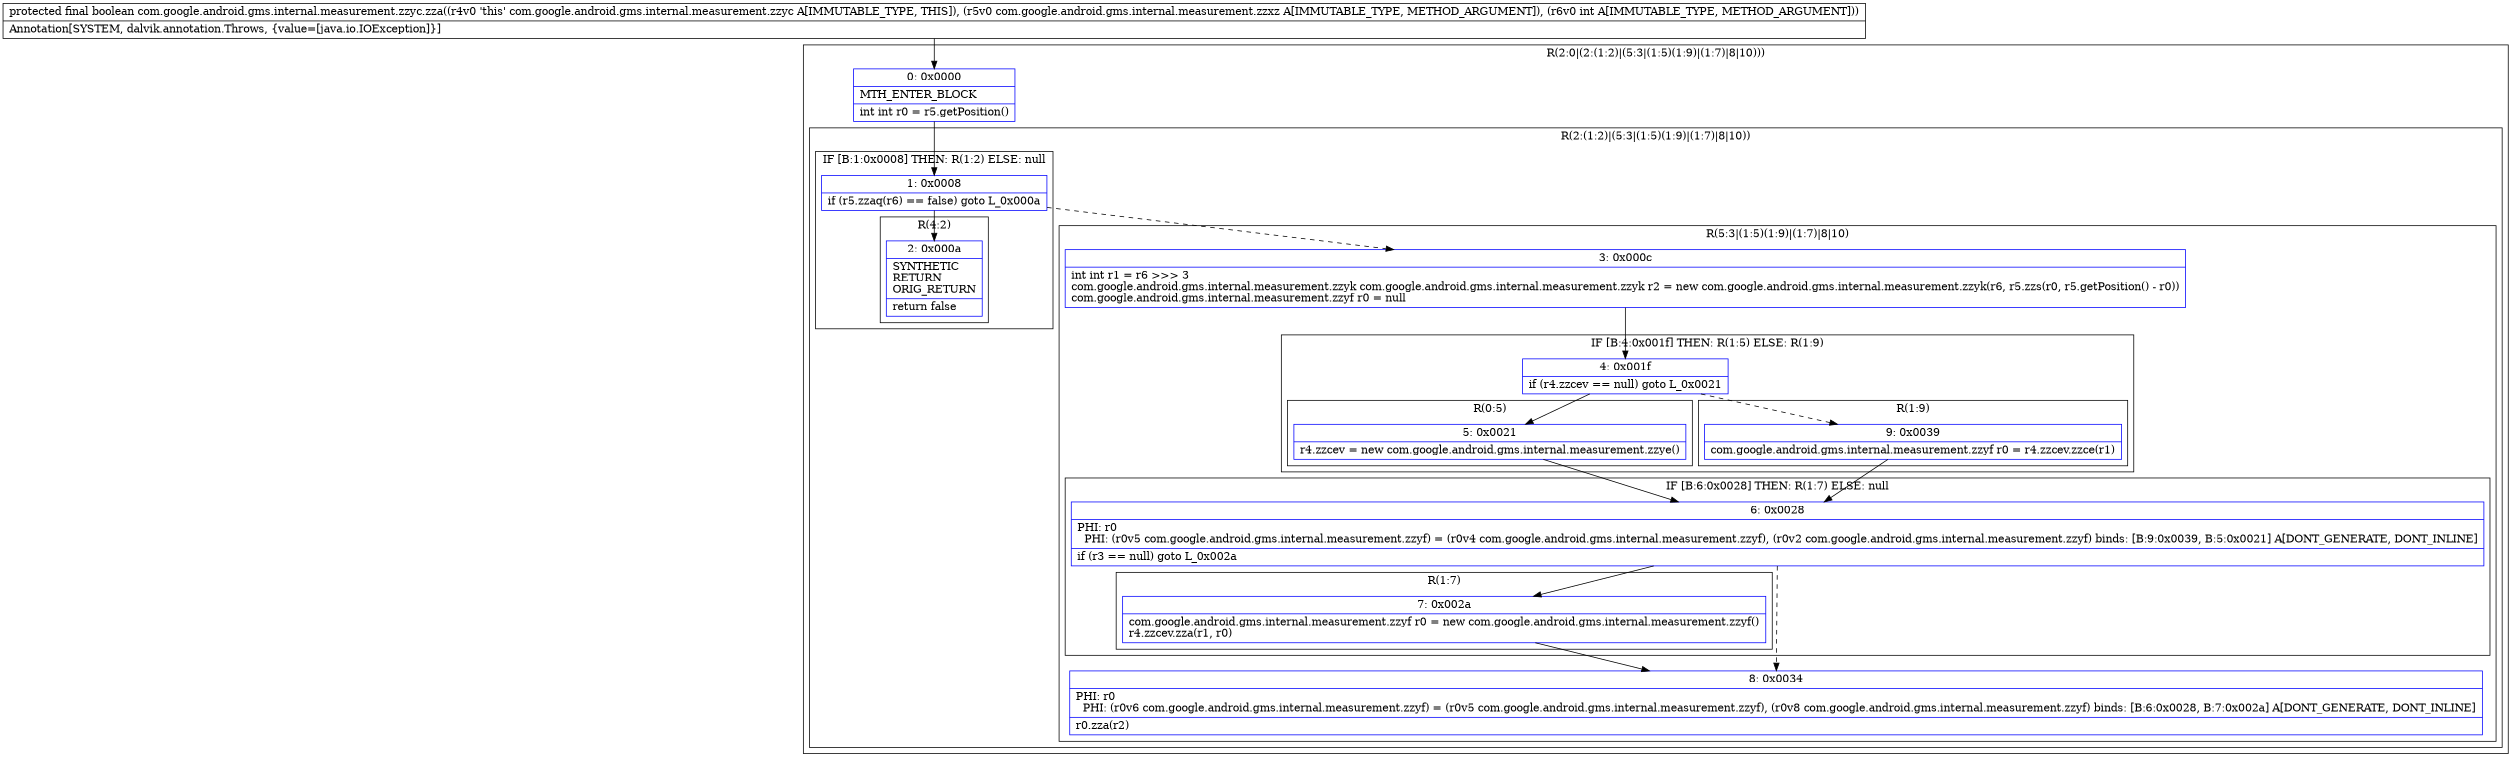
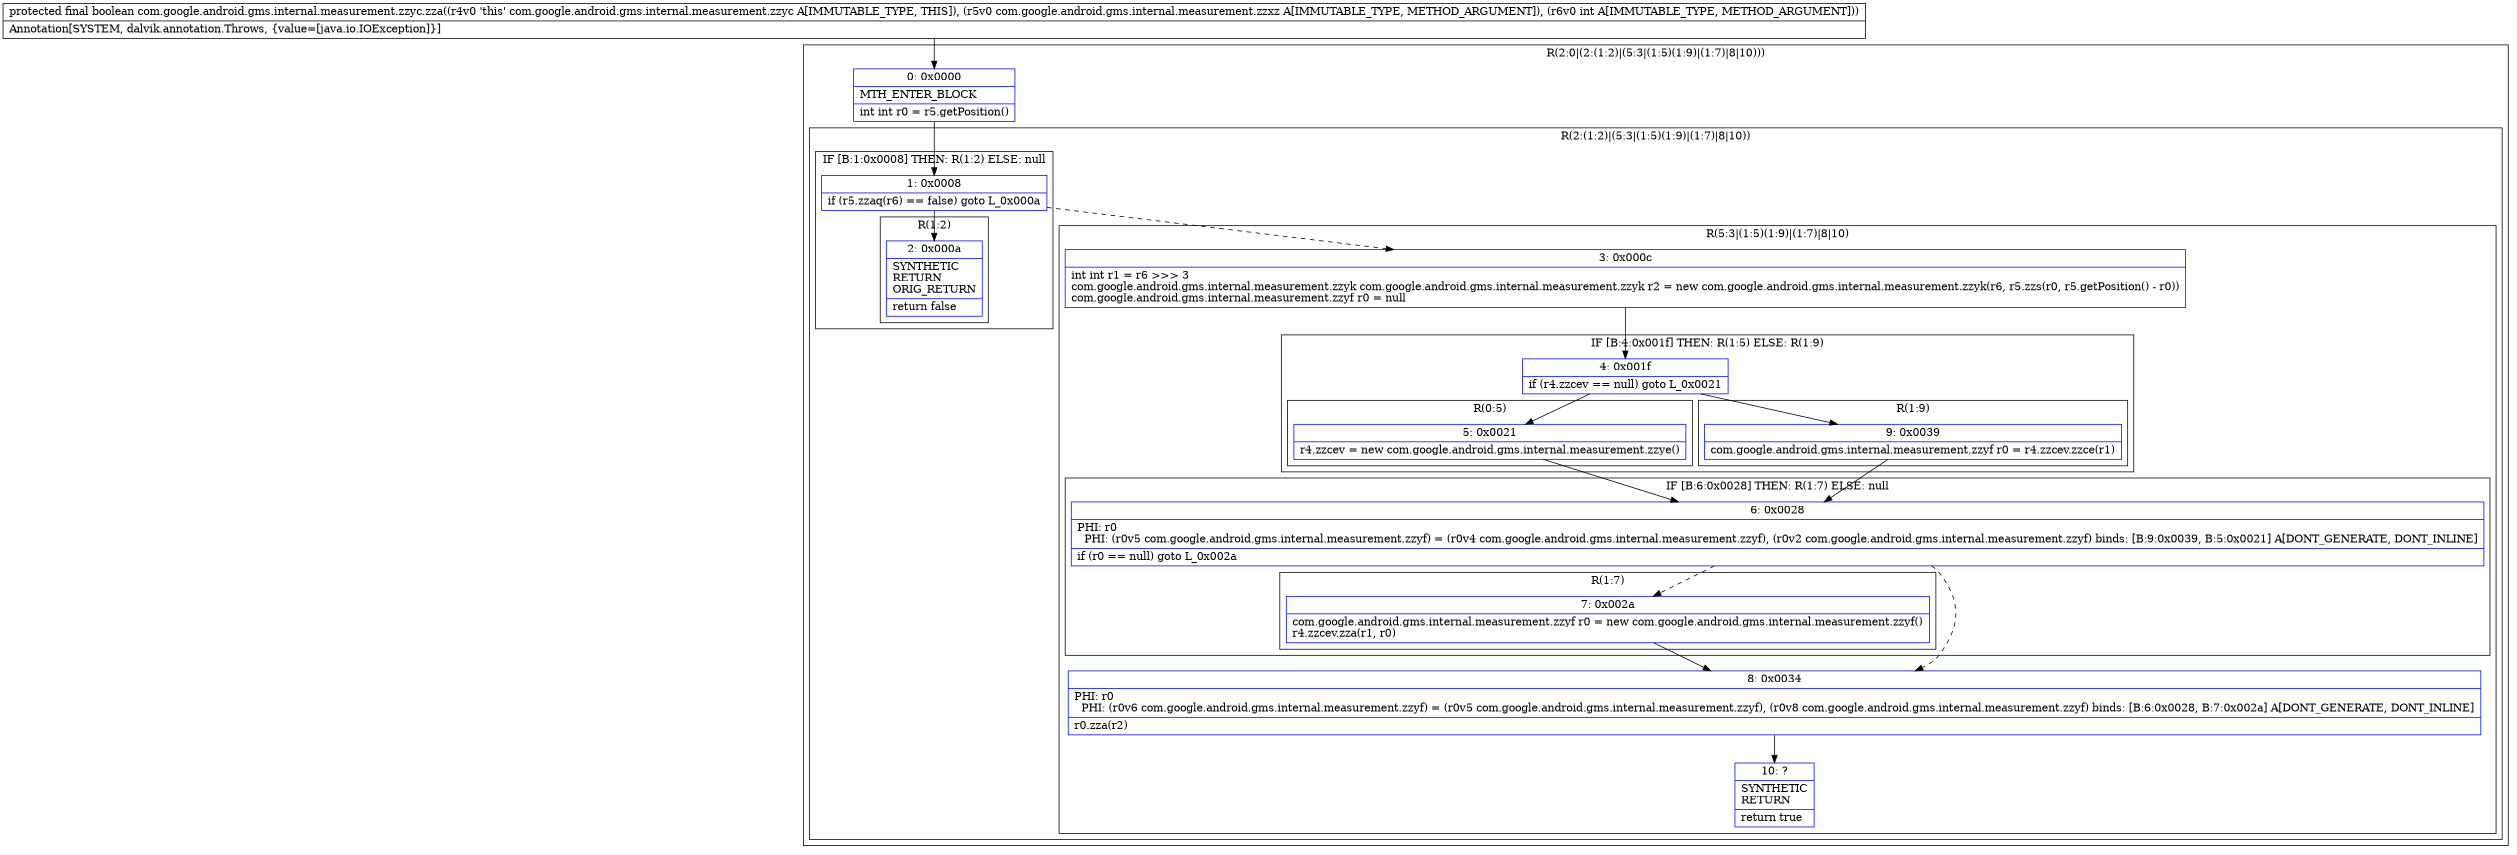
(934, 226) -> (934, 226)
(1765, 408) -> (1765, 408)
(1157, 557) -> (1157, 557)
(1597, 580) -> (1687, 579)
none -> (1775, 795)
